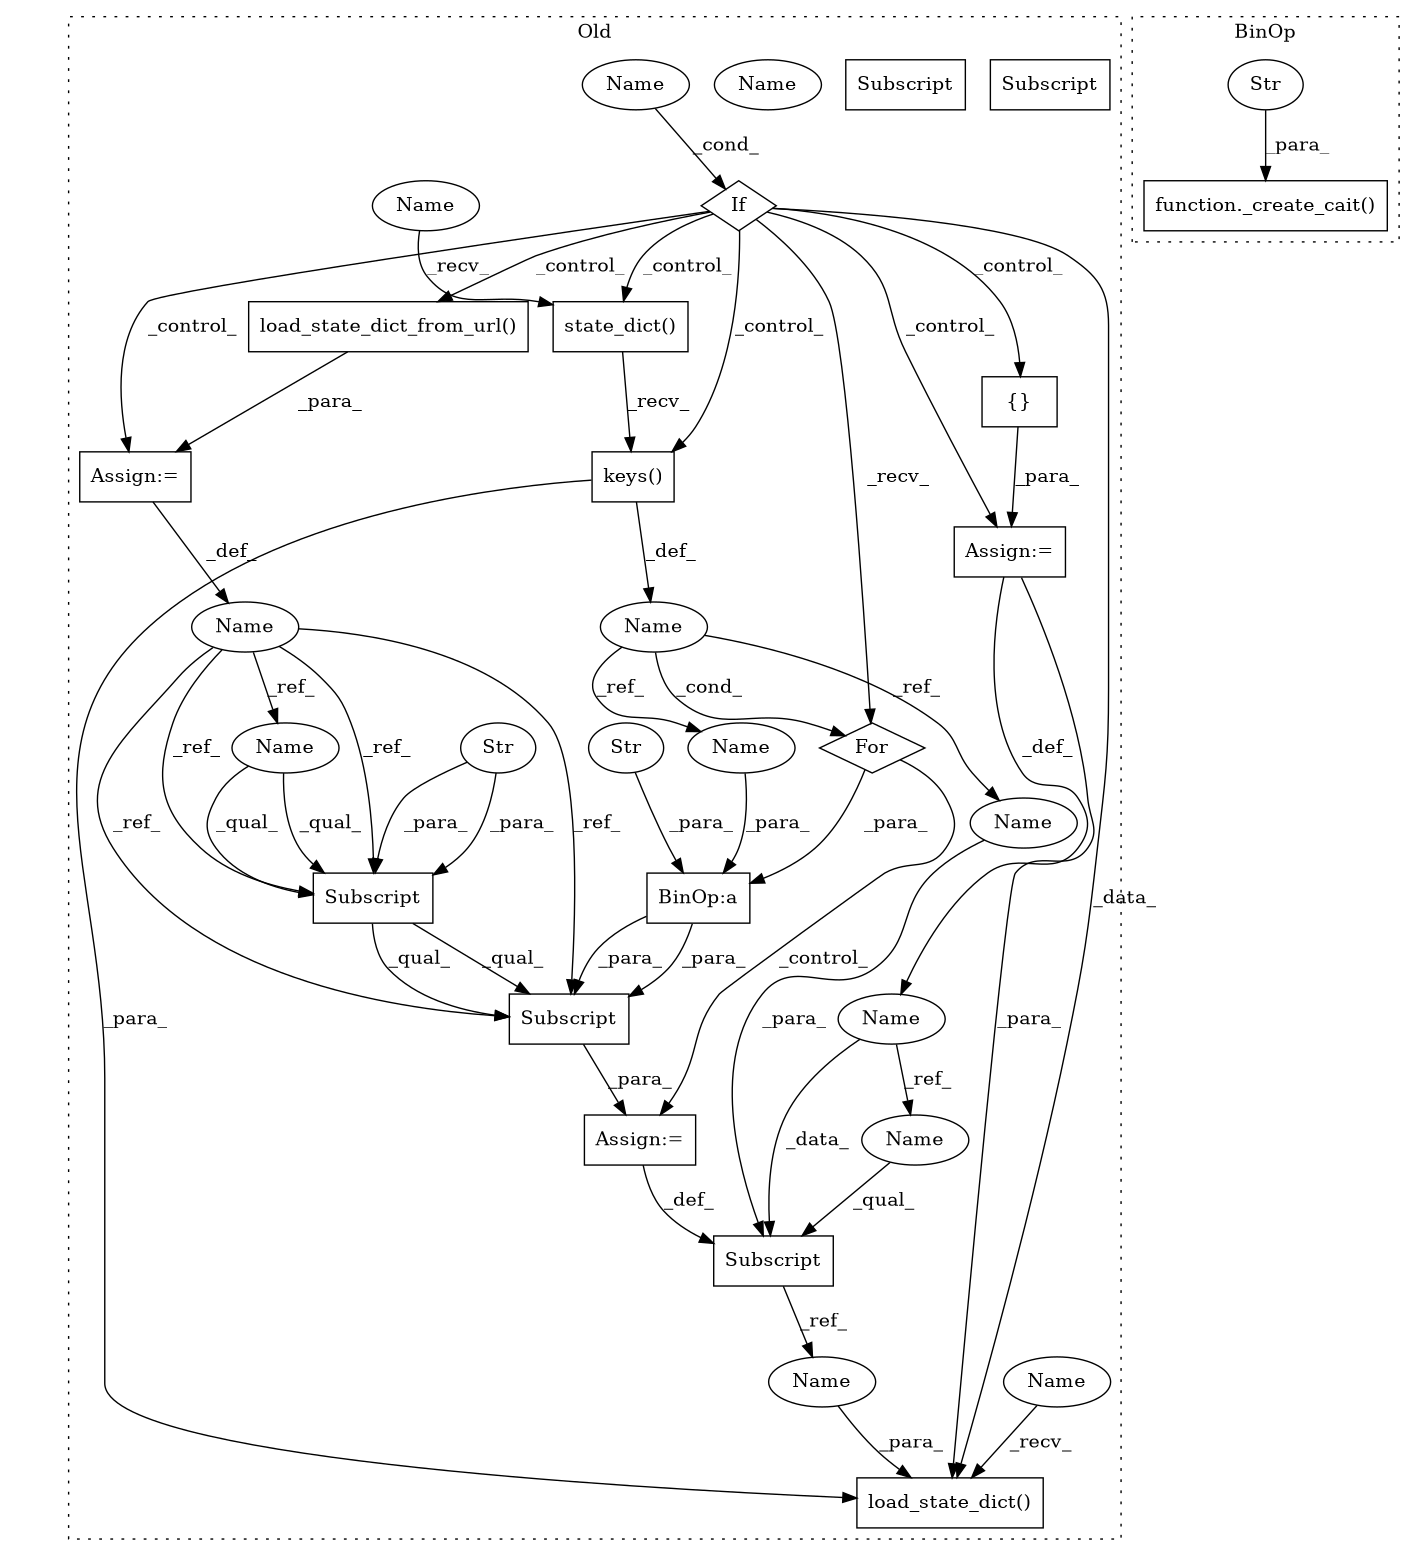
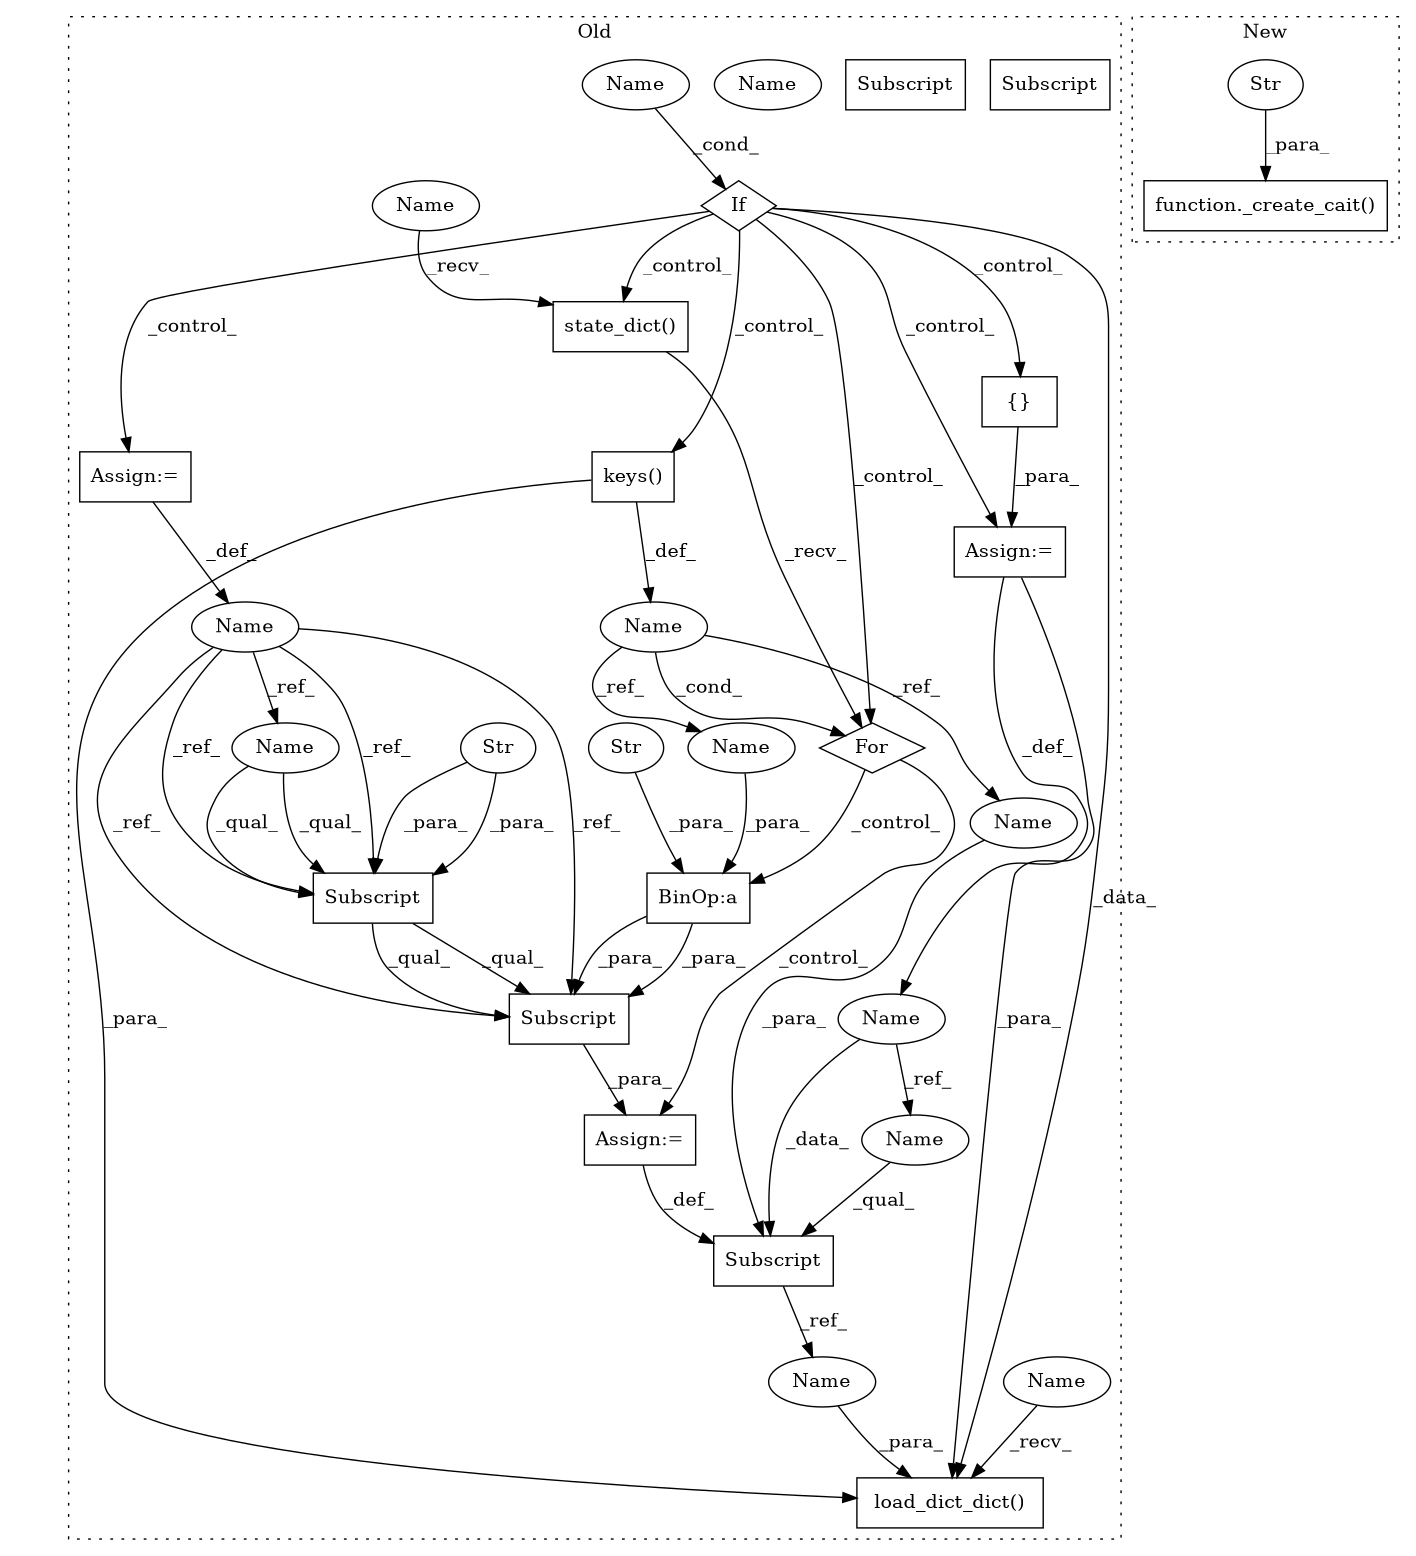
(1266, 33) -> (1266, 33)
(388, 327) -> none
(626, 395) -> (765, 529)
(899, 477) -> (899, 477)
(896, 823) -> (896, 823)
(950, 1503) -> (950, 1503)
